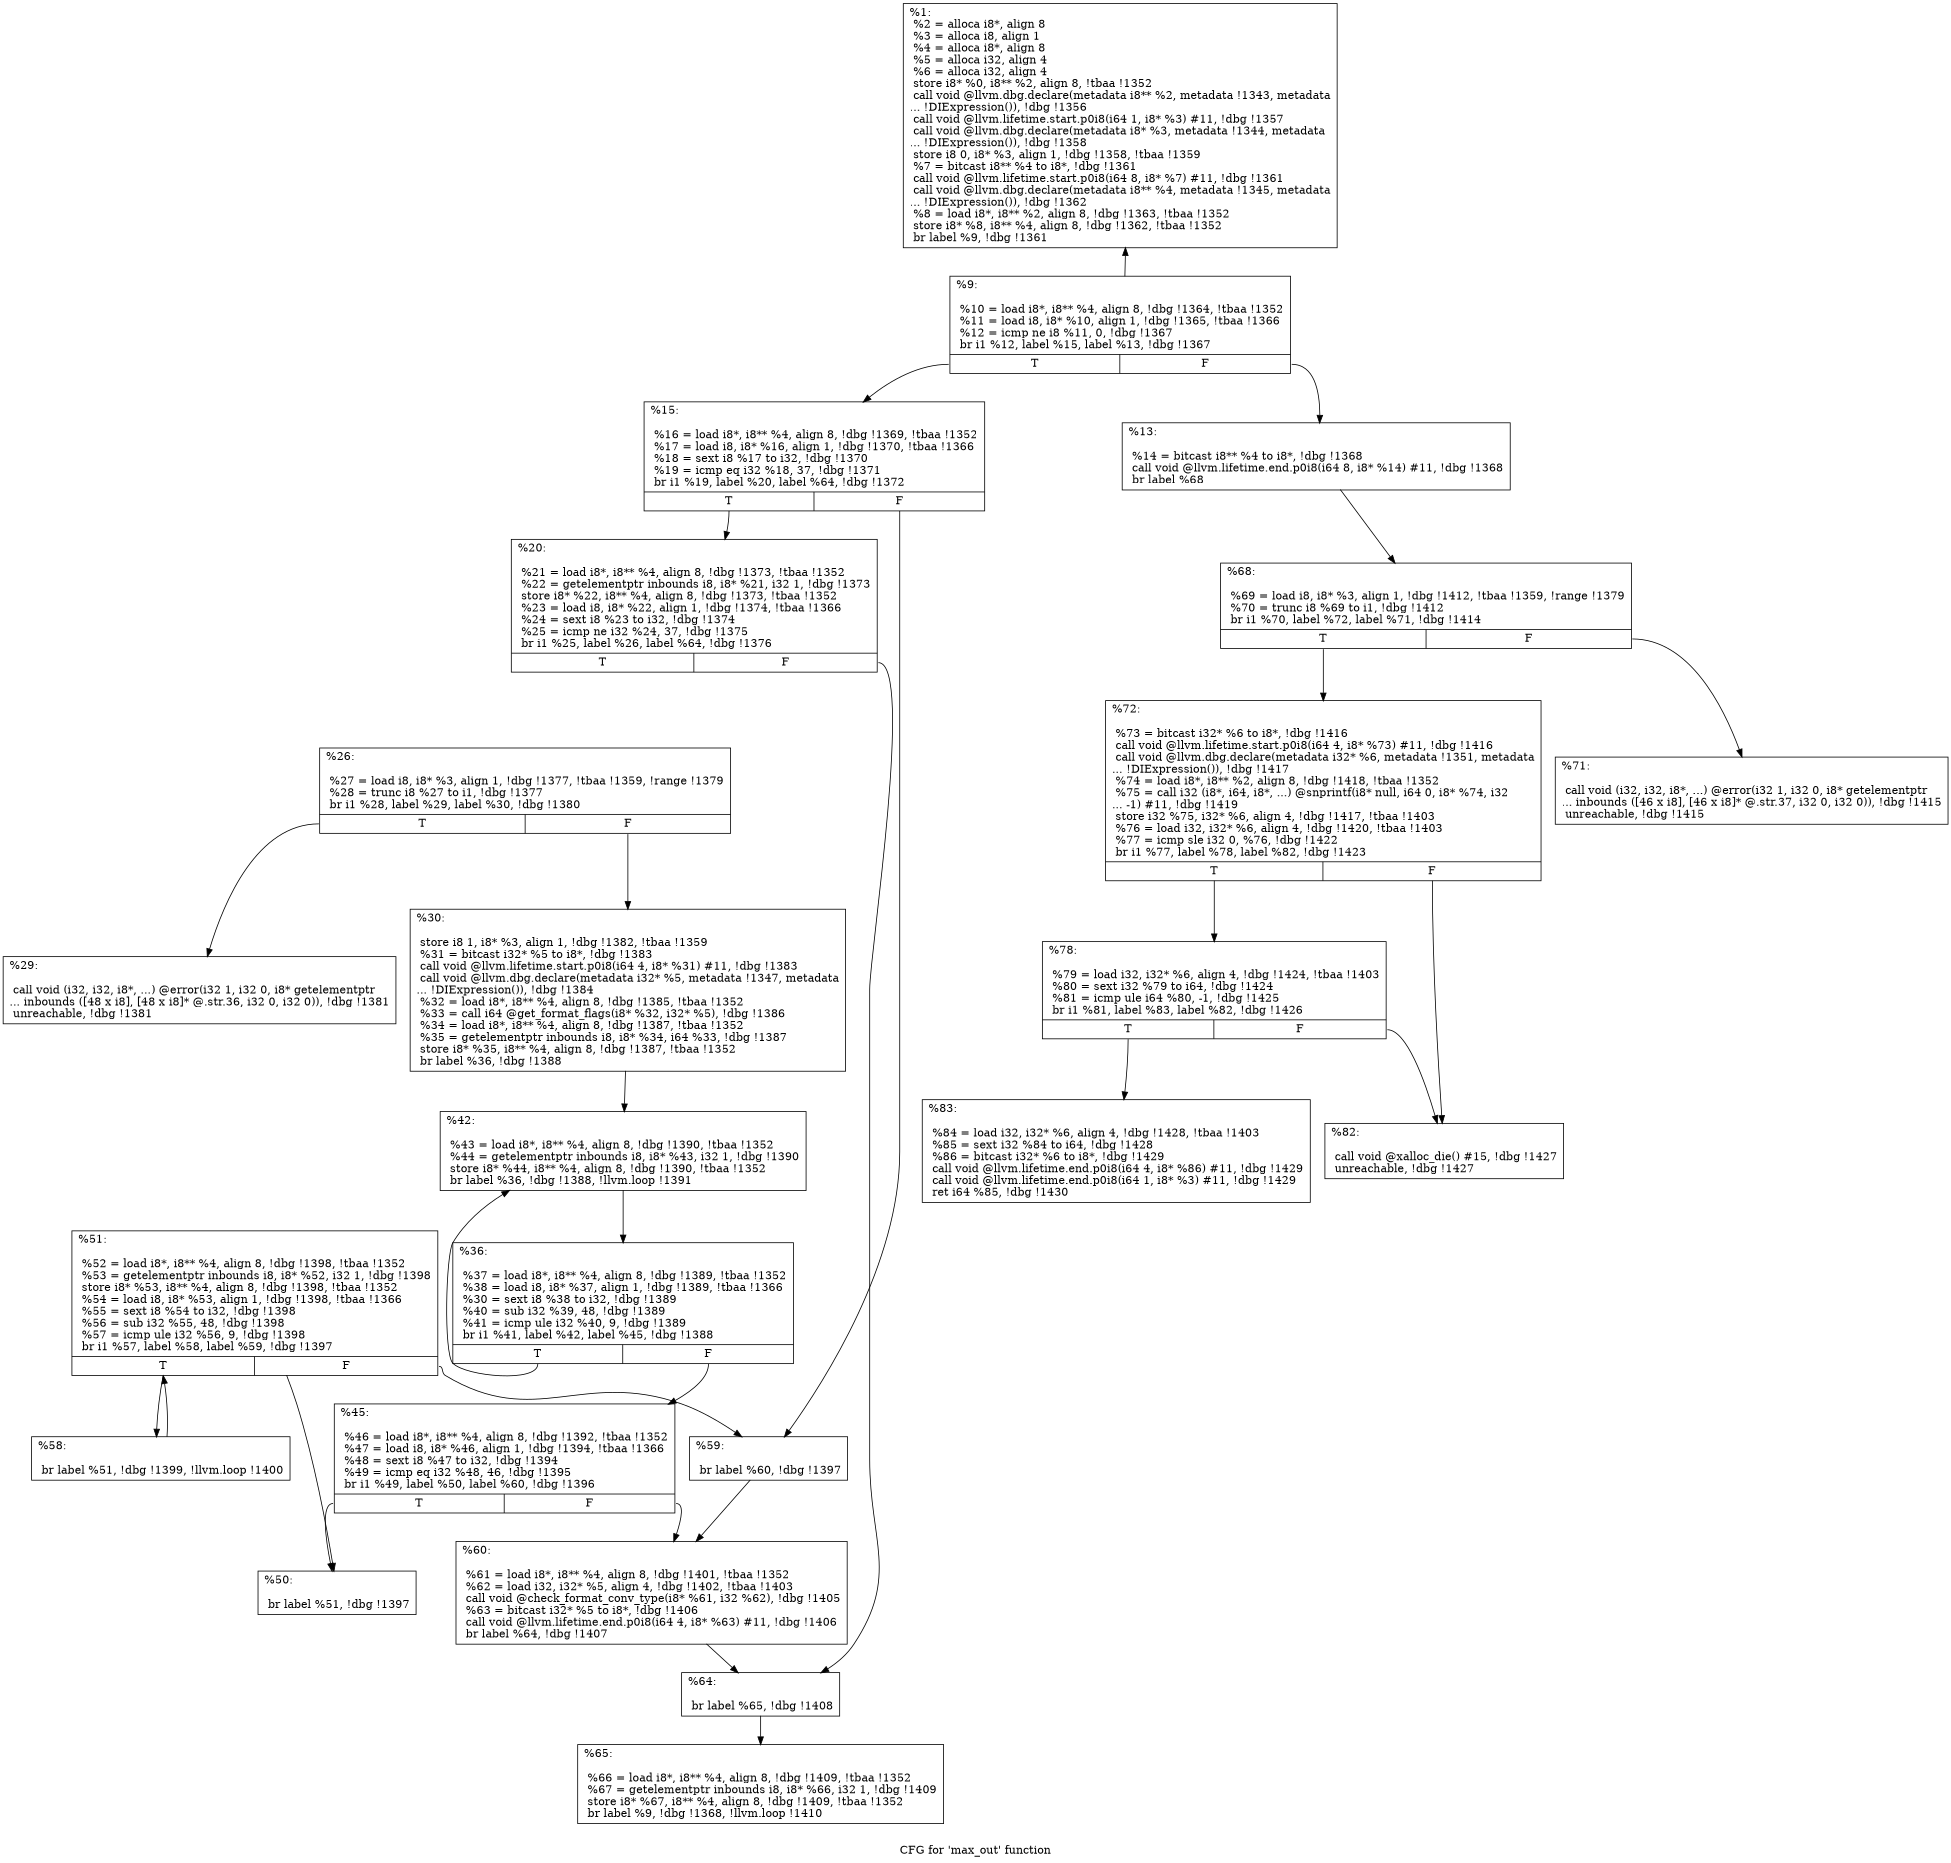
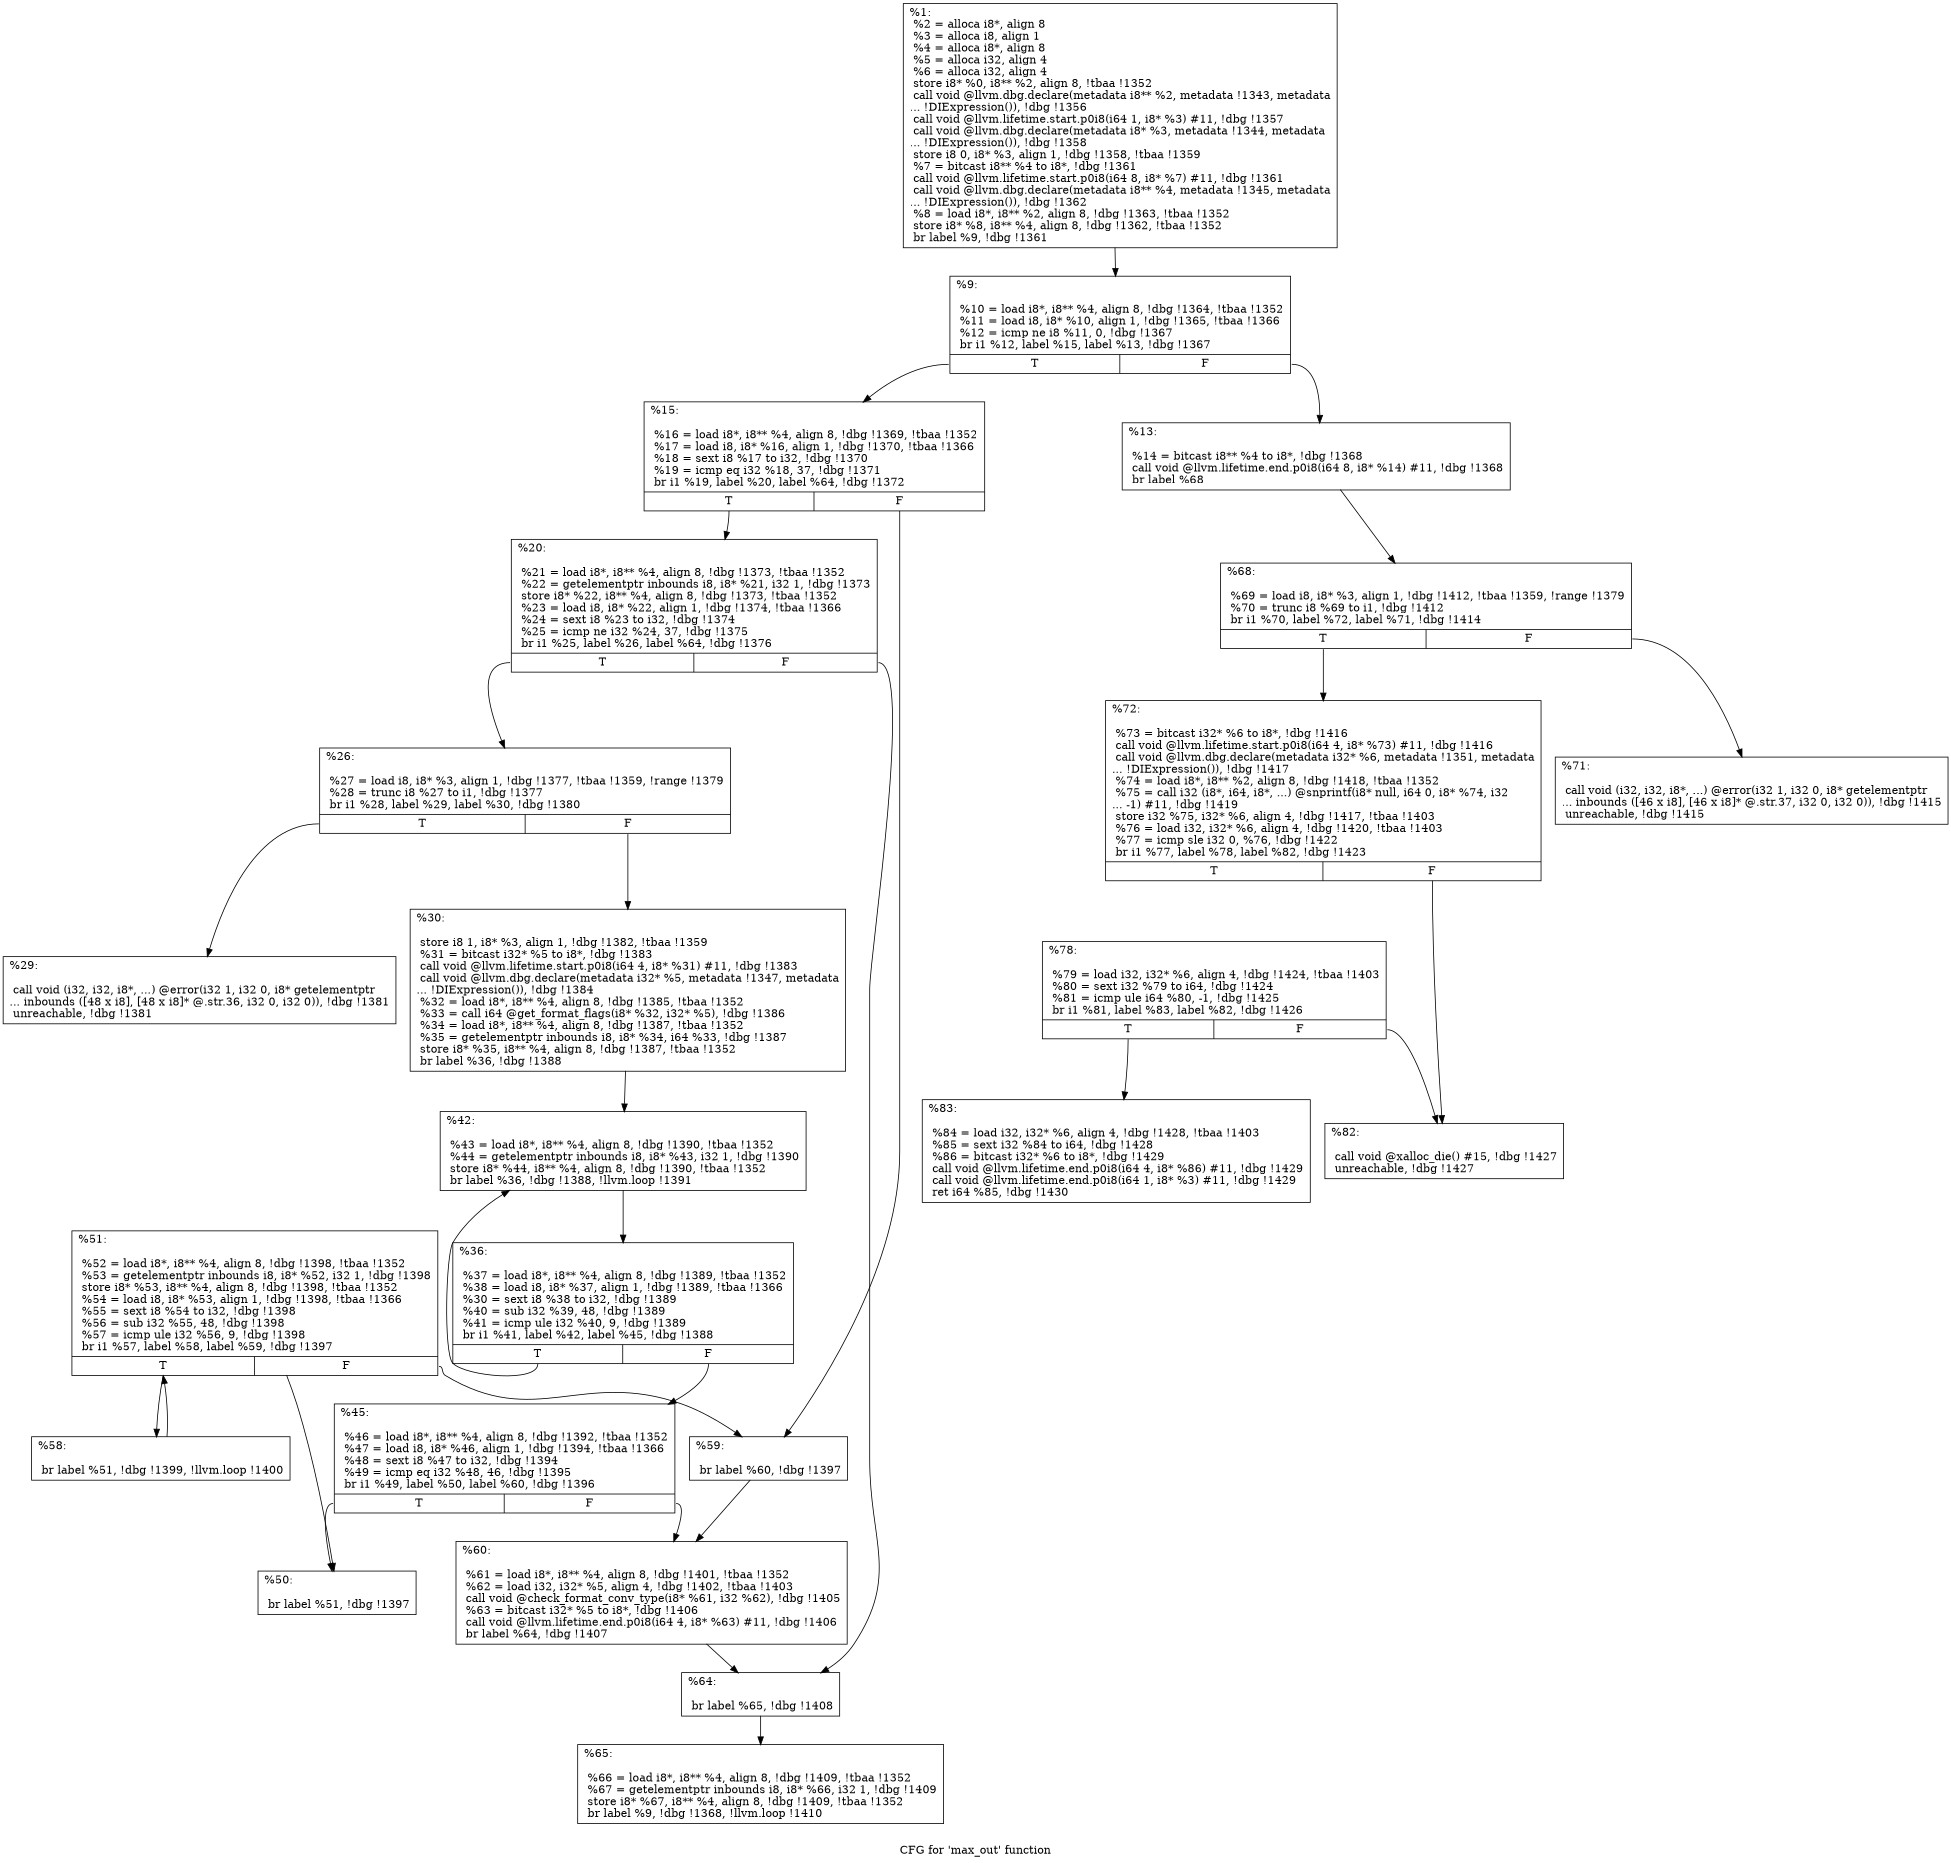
(1125, 266) -> (1115, 258)
none -> (489, 696)
(1214, 907) -> none
